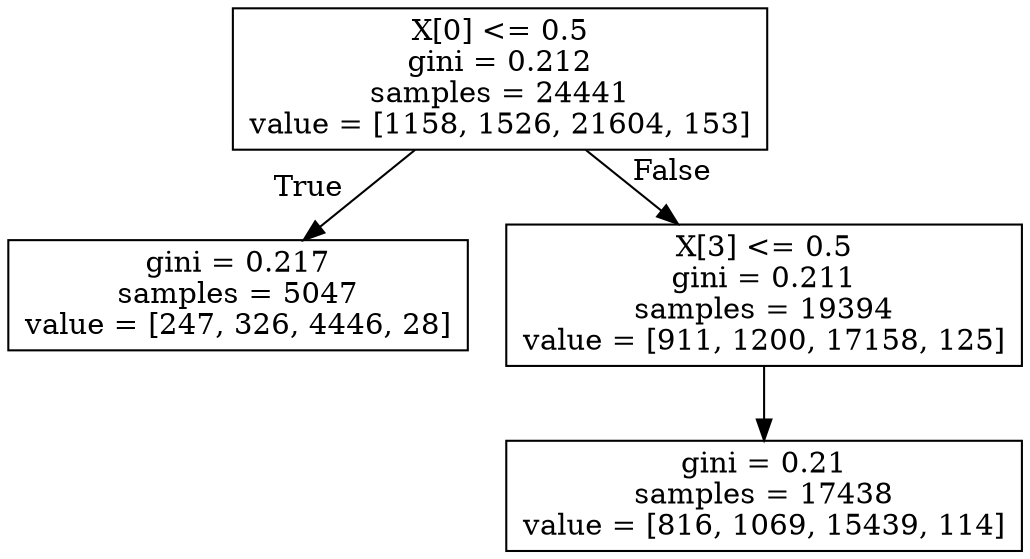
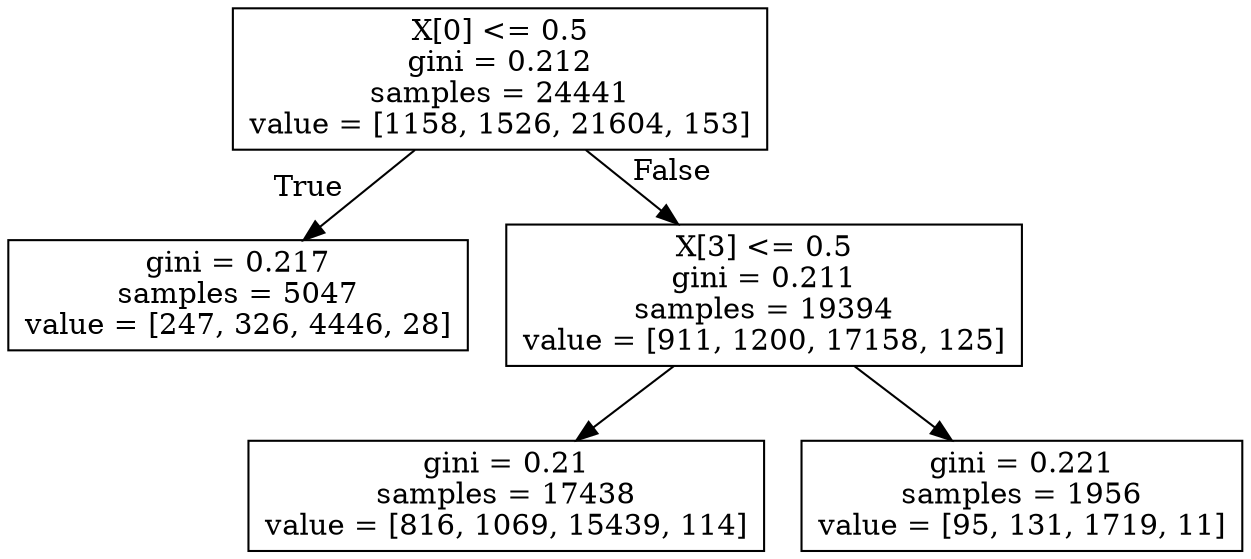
none -> (1022, 496)
